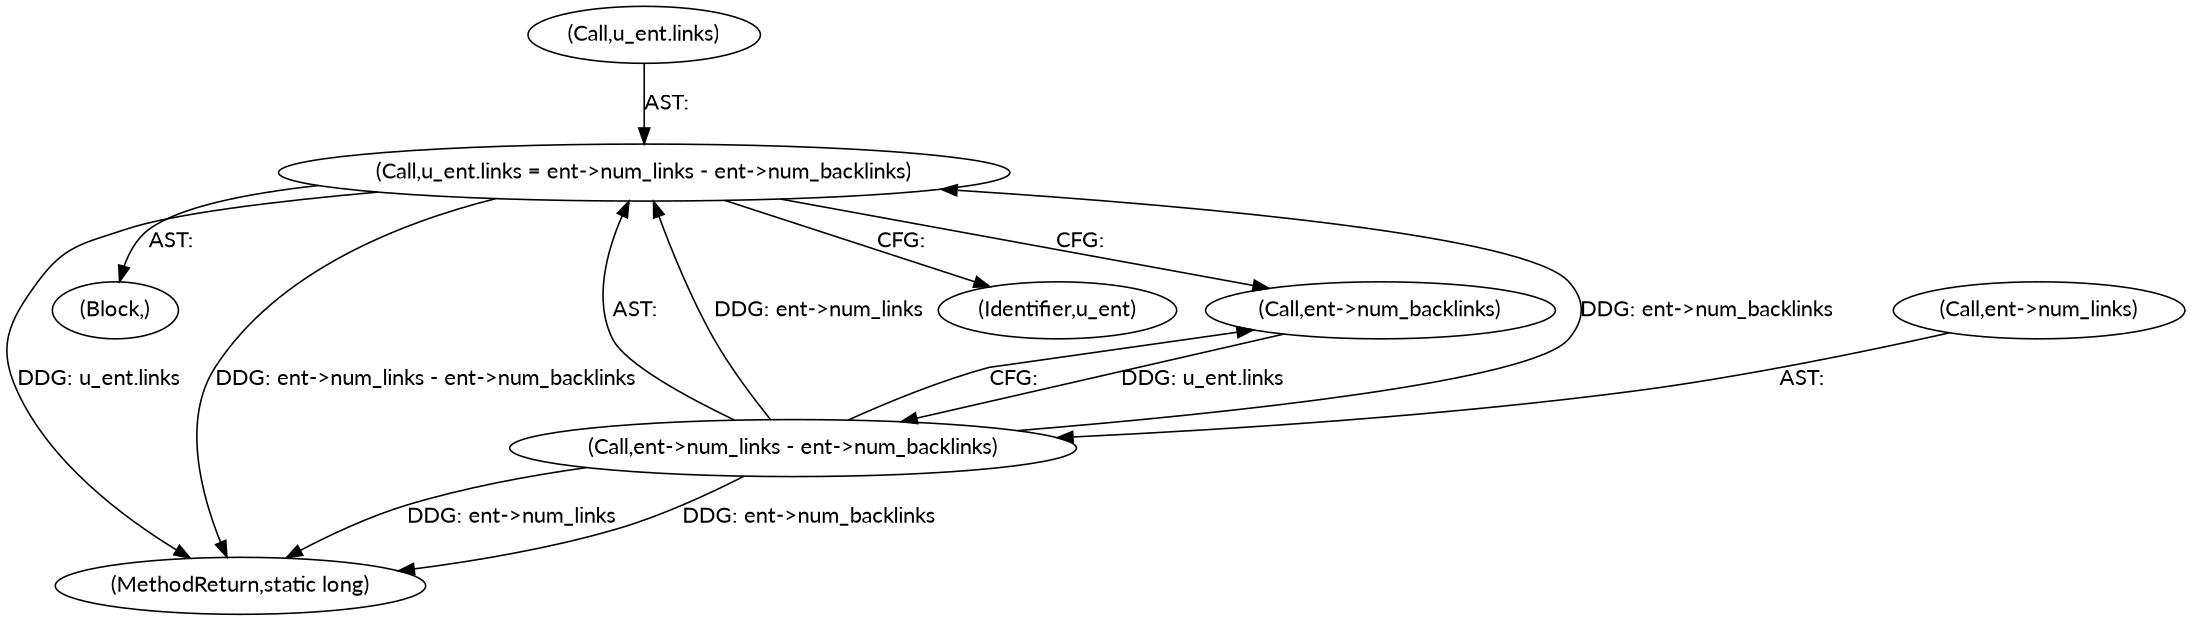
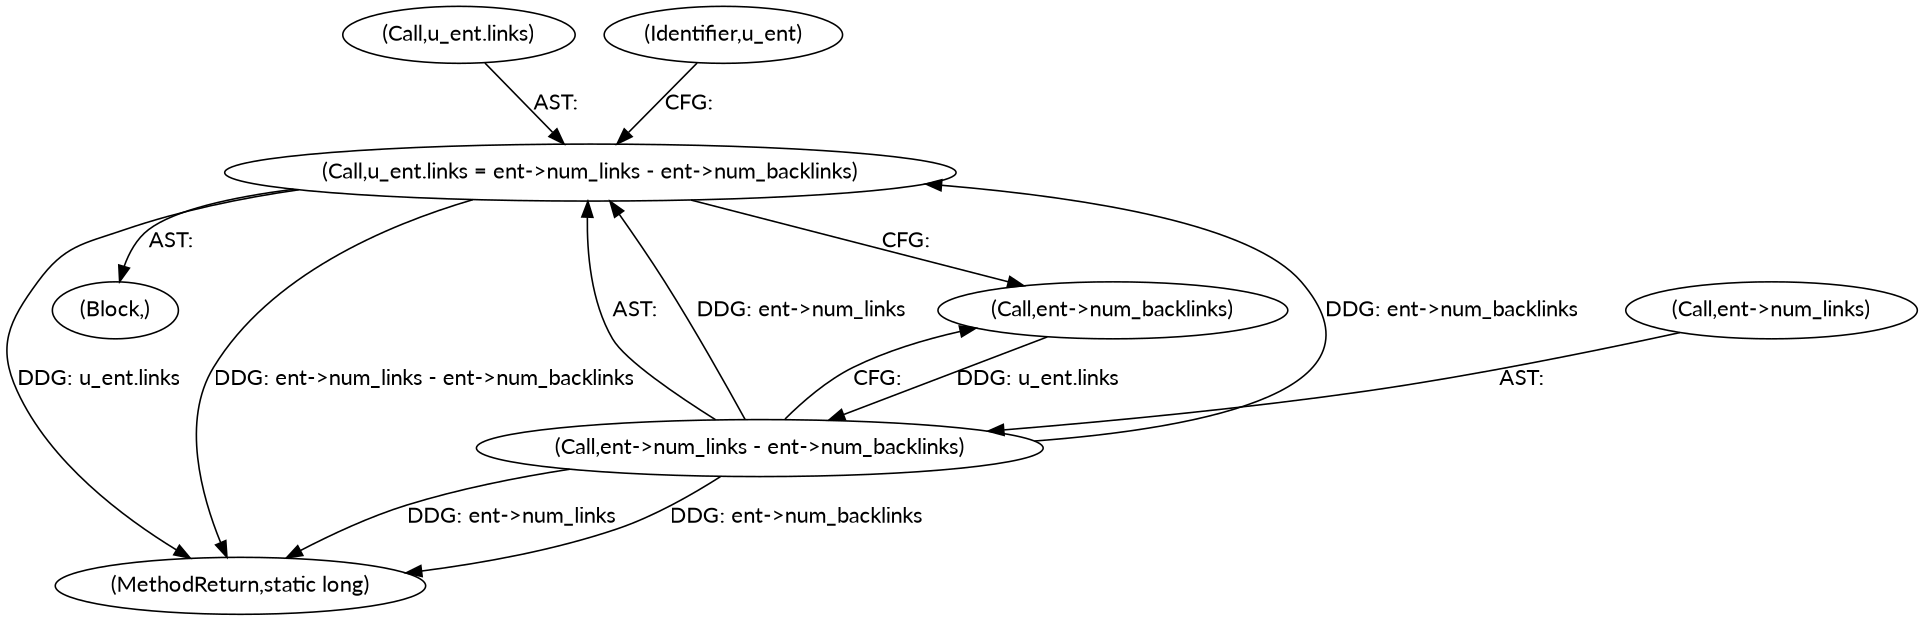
(850, 241) -> (663, 98)
